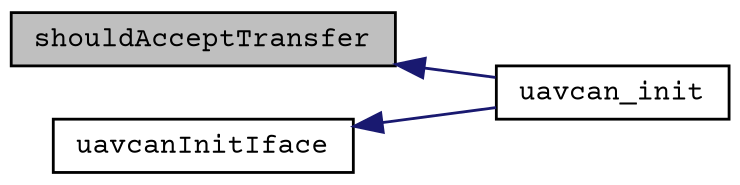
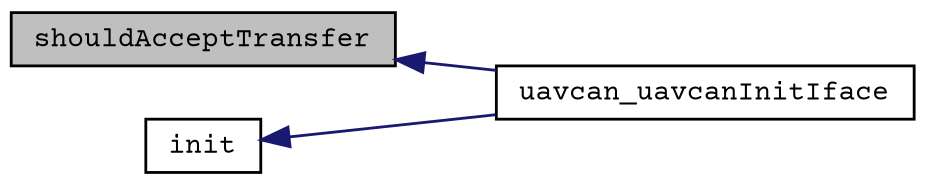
(613, 93) -> (705, 93)
(203, 146) -> (203, 146)
